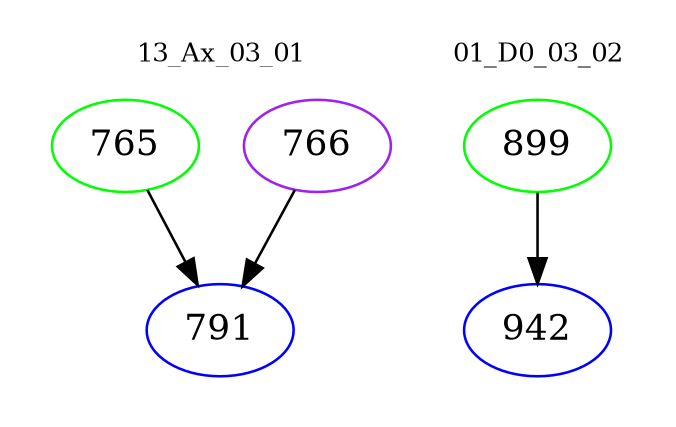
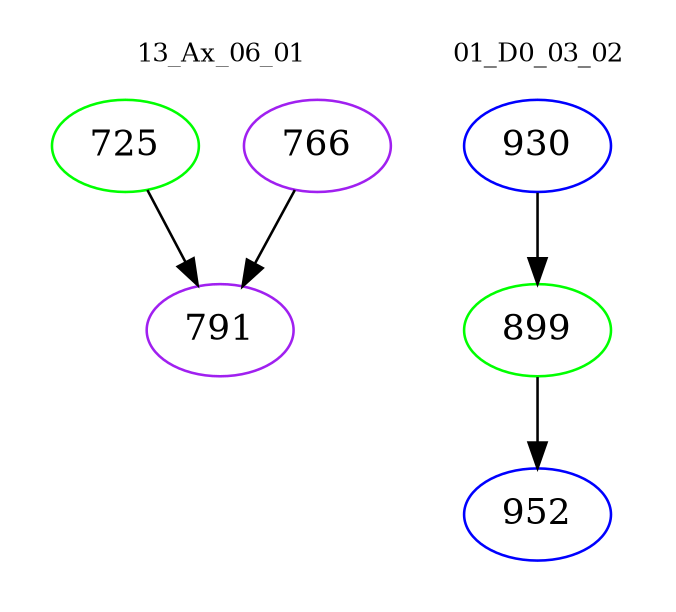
(221, 55) -> (221, 55)
(125, 146) -> (125, 146)
none -> (538, 146)
(220, 330) -> (220, 330)
(538, 330) -> (538, 515)
